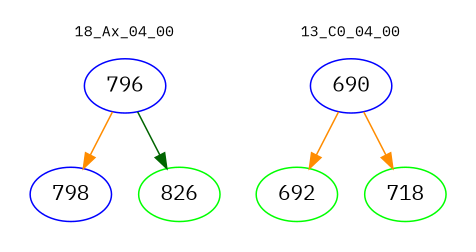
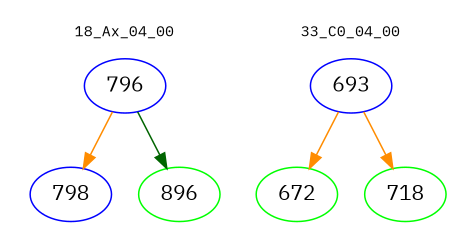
(351, 32) -> (351, 32)
(351, 86) -> (351, 86)
(179, 194) -> (179, 194)
(297, 194) -> (297, 194)
